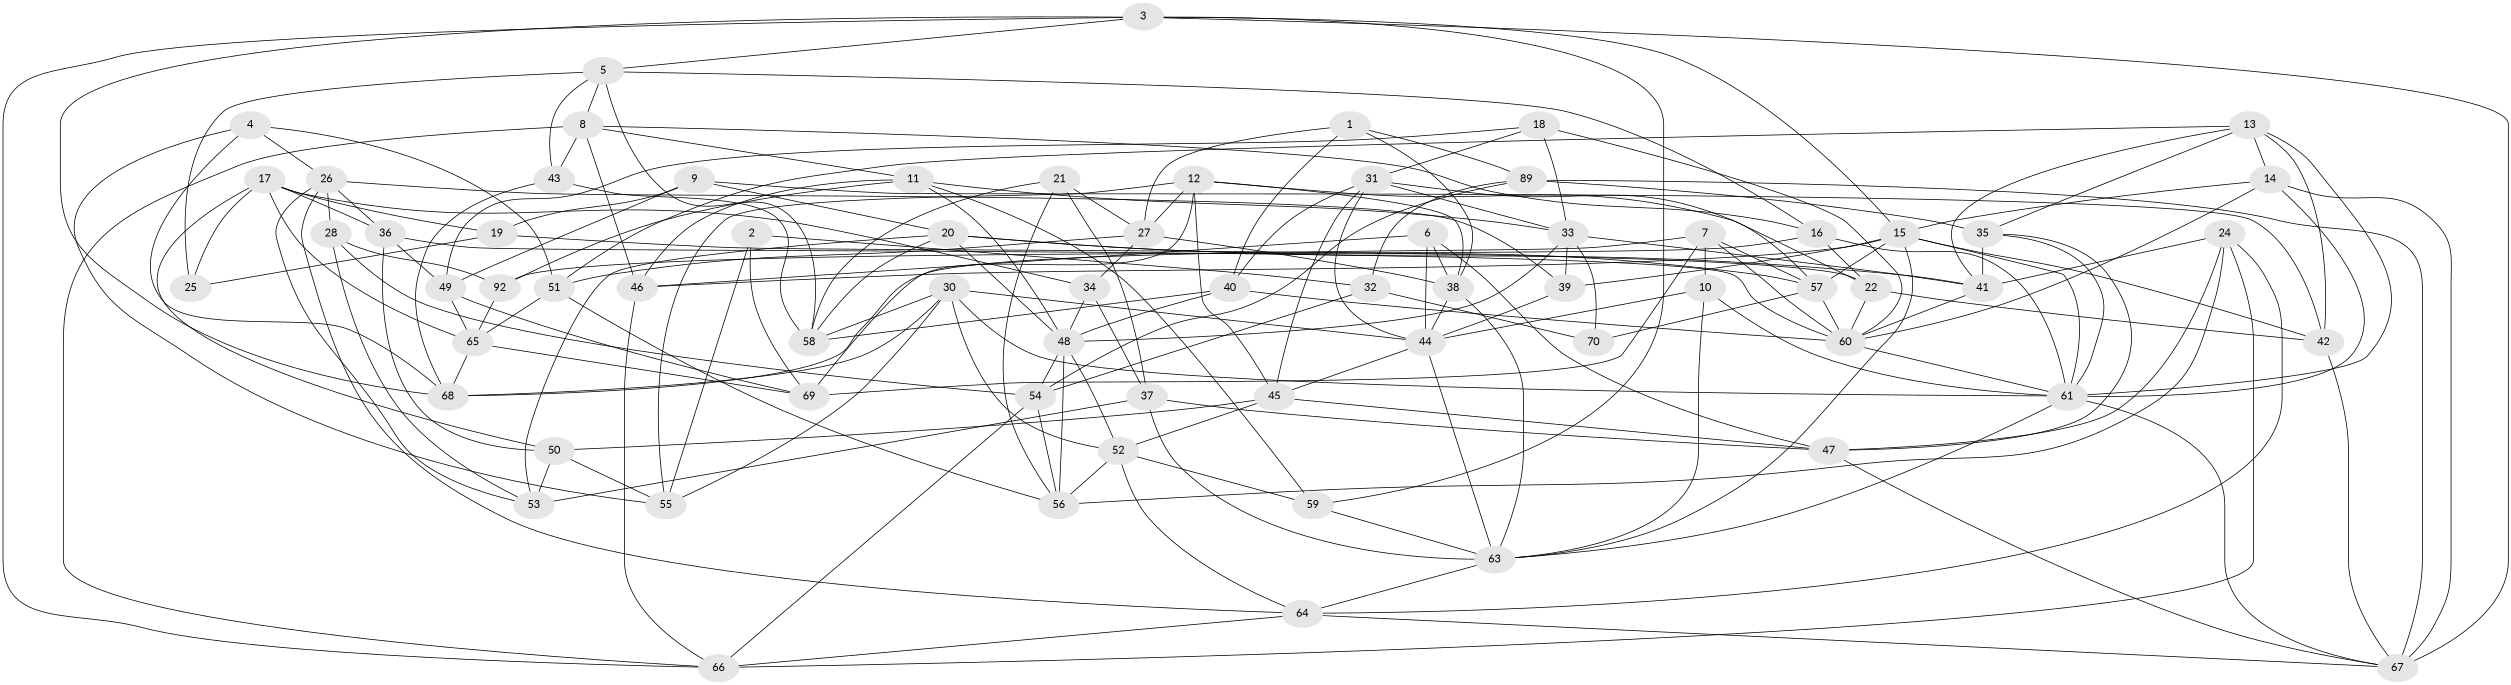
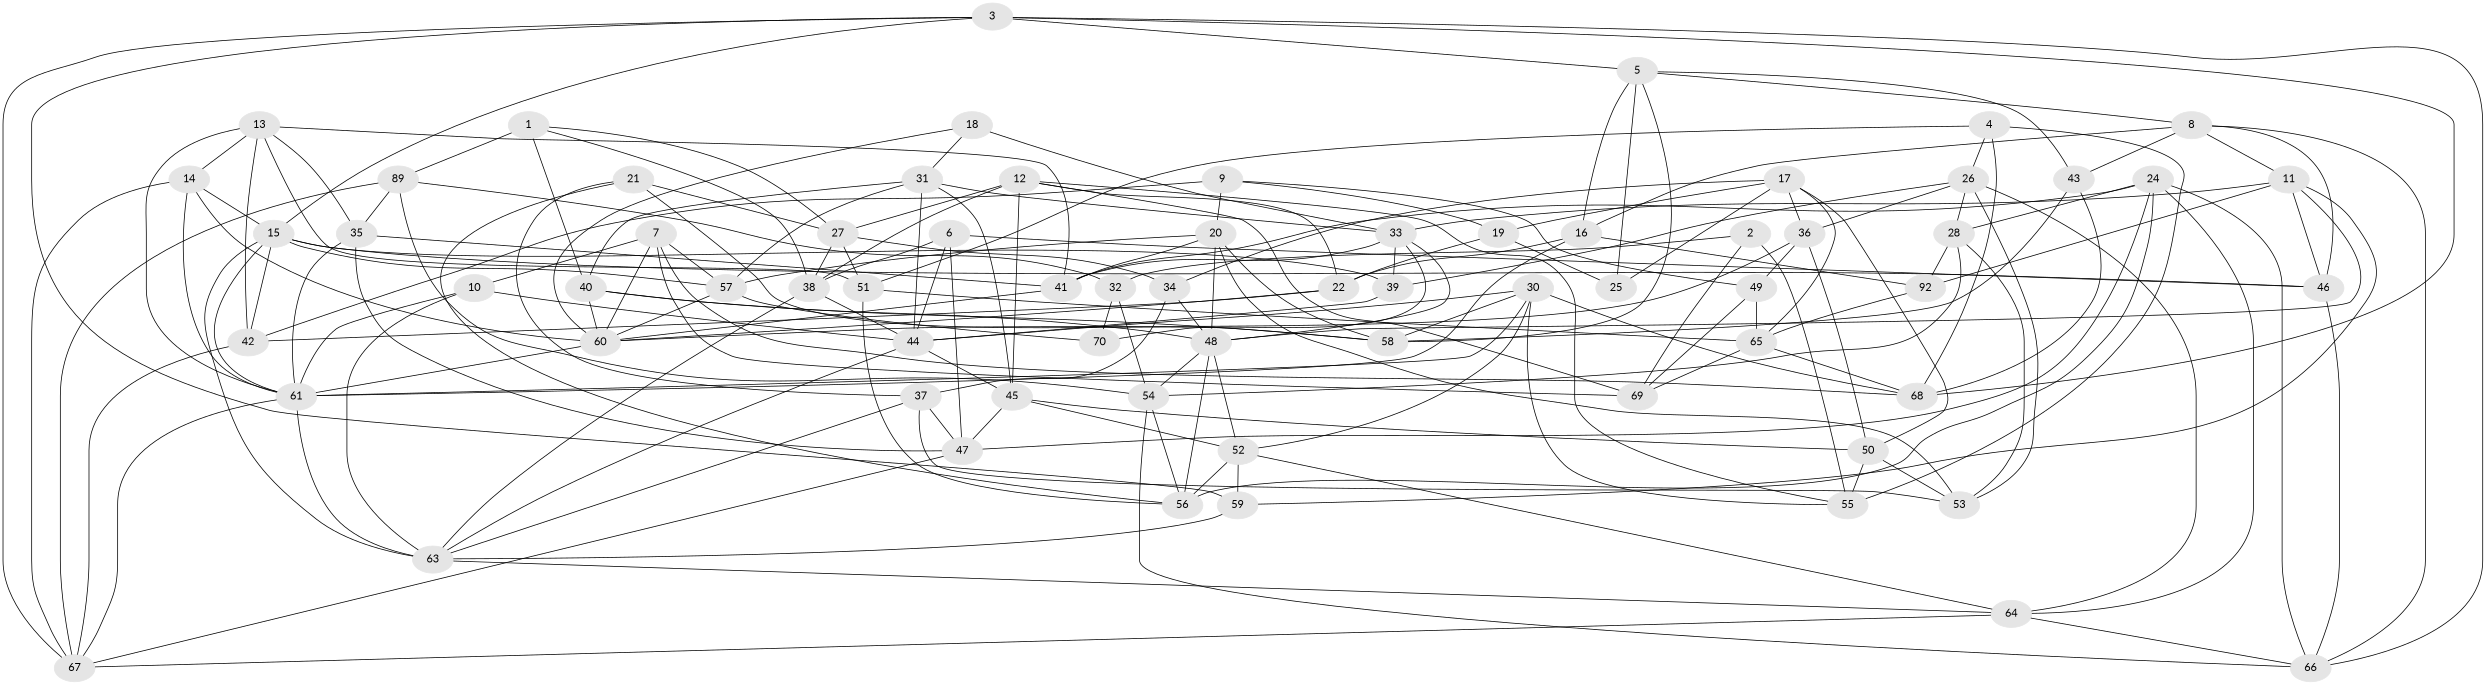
(959, 147) -> none
none -> (2049, 208)
